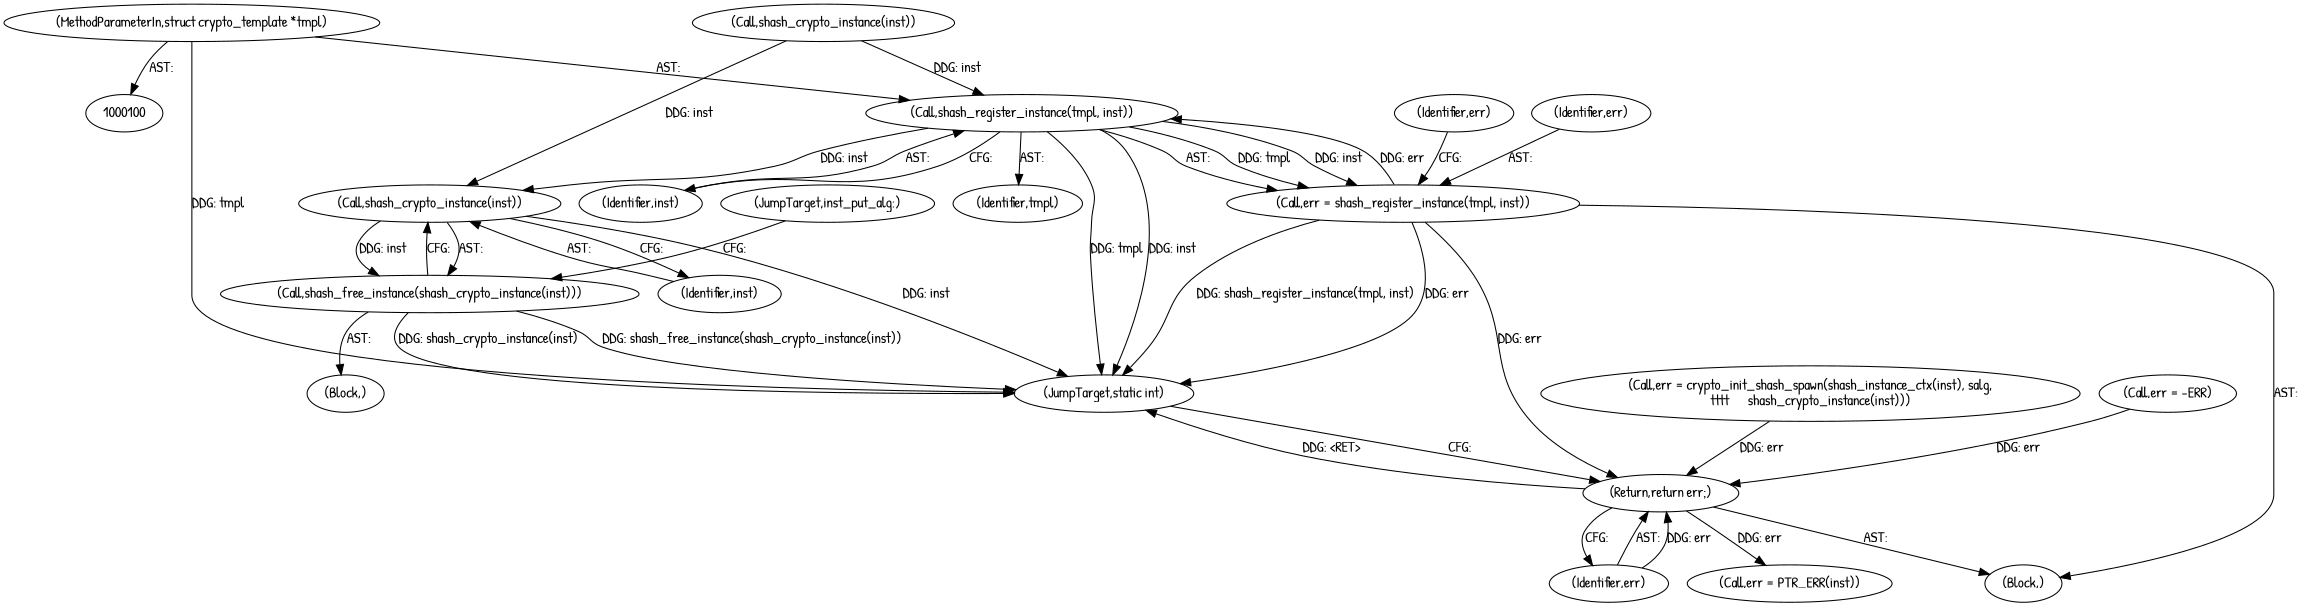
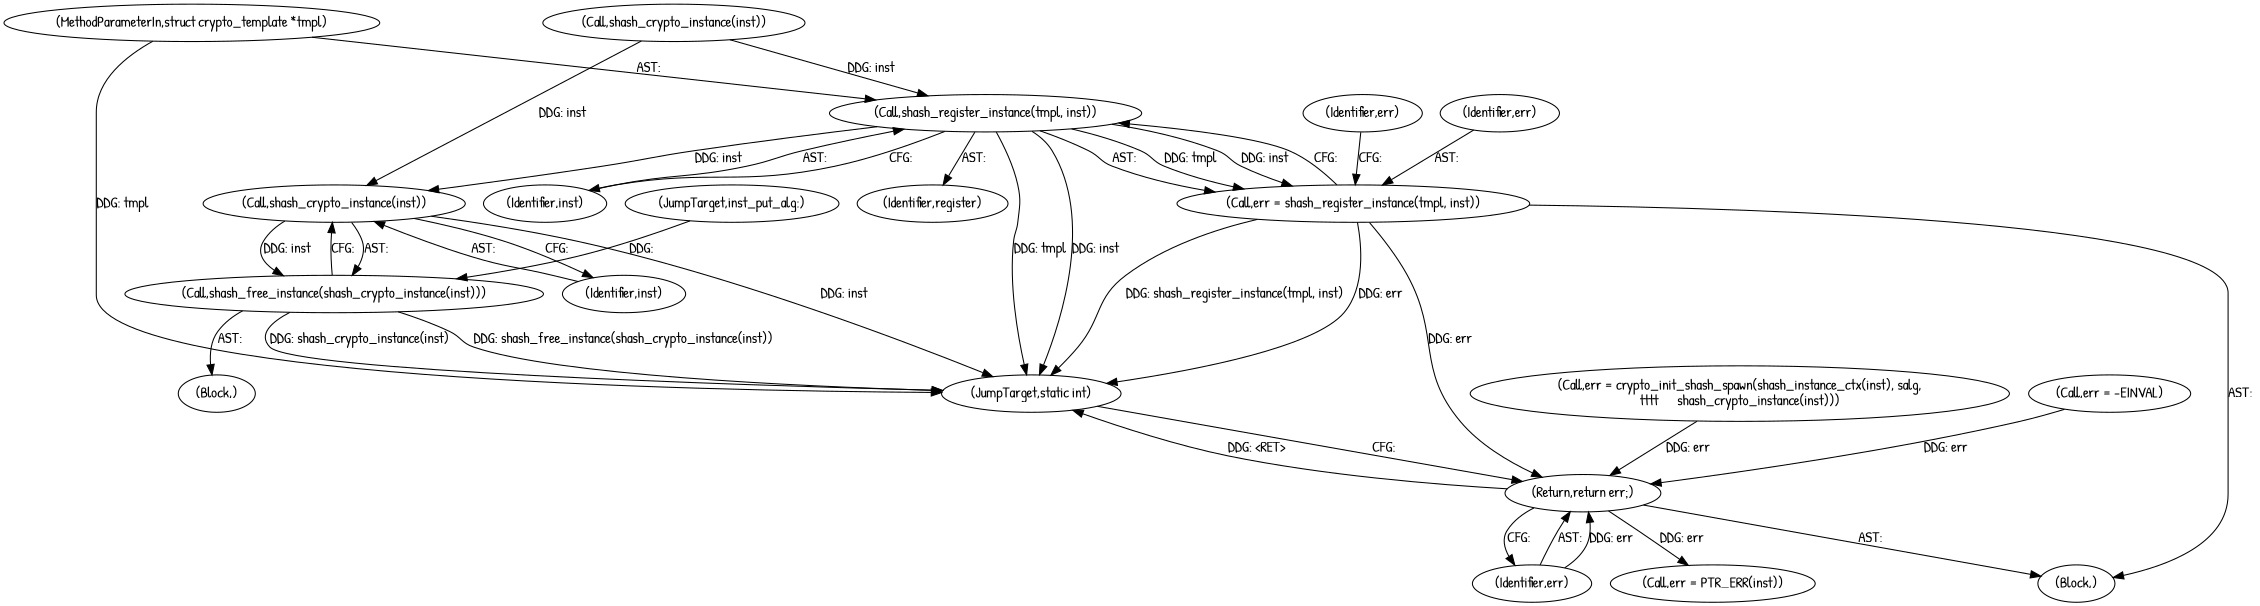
(124, 113) -> none
(1403, 158) -> (1327, 158)
(1018, 204) -> (933, 204)
(736, 249) -> (643, 249)
(2168, 394) -> (2110, 394)
